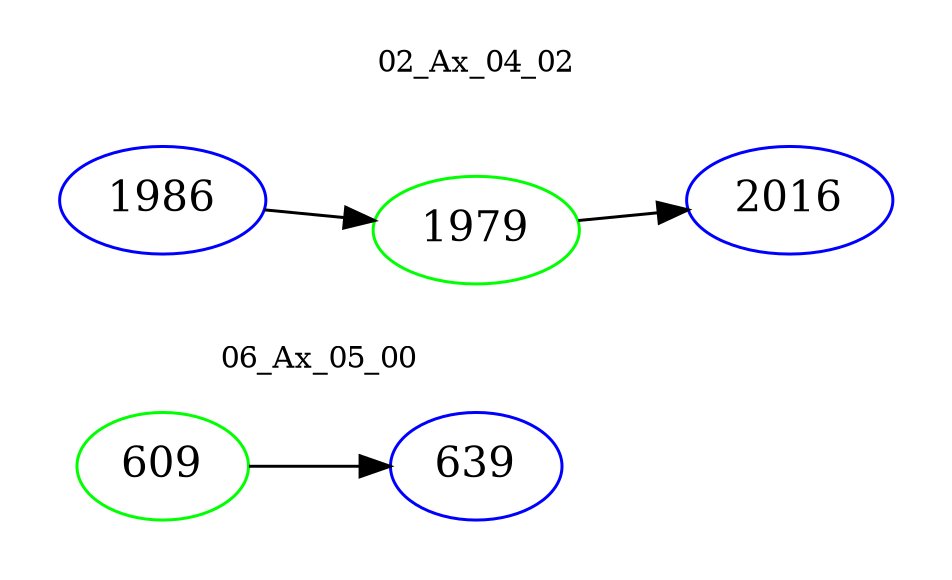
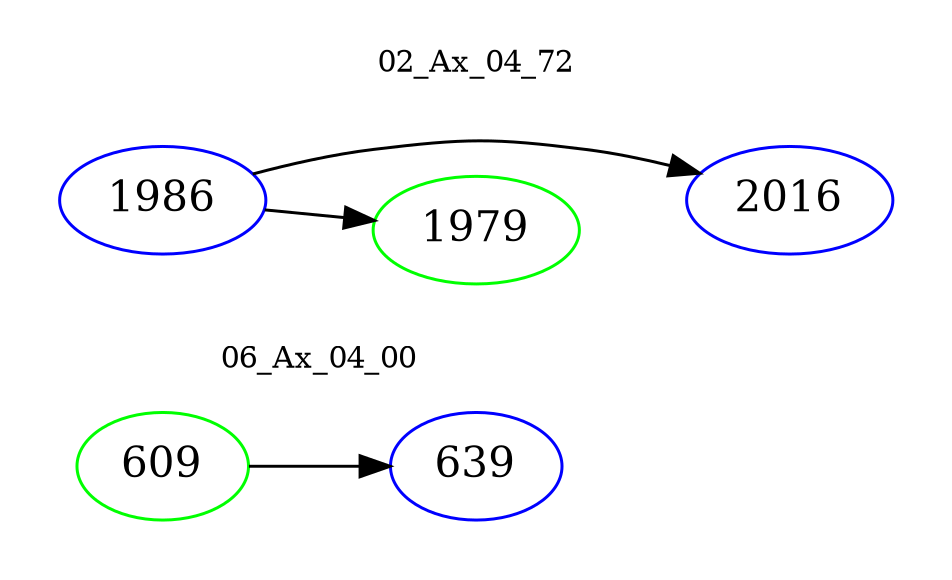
(476, 64) -> (476, 64)
(618, 217) -> (461, 141)
(319, 360) -> (319, 360)
